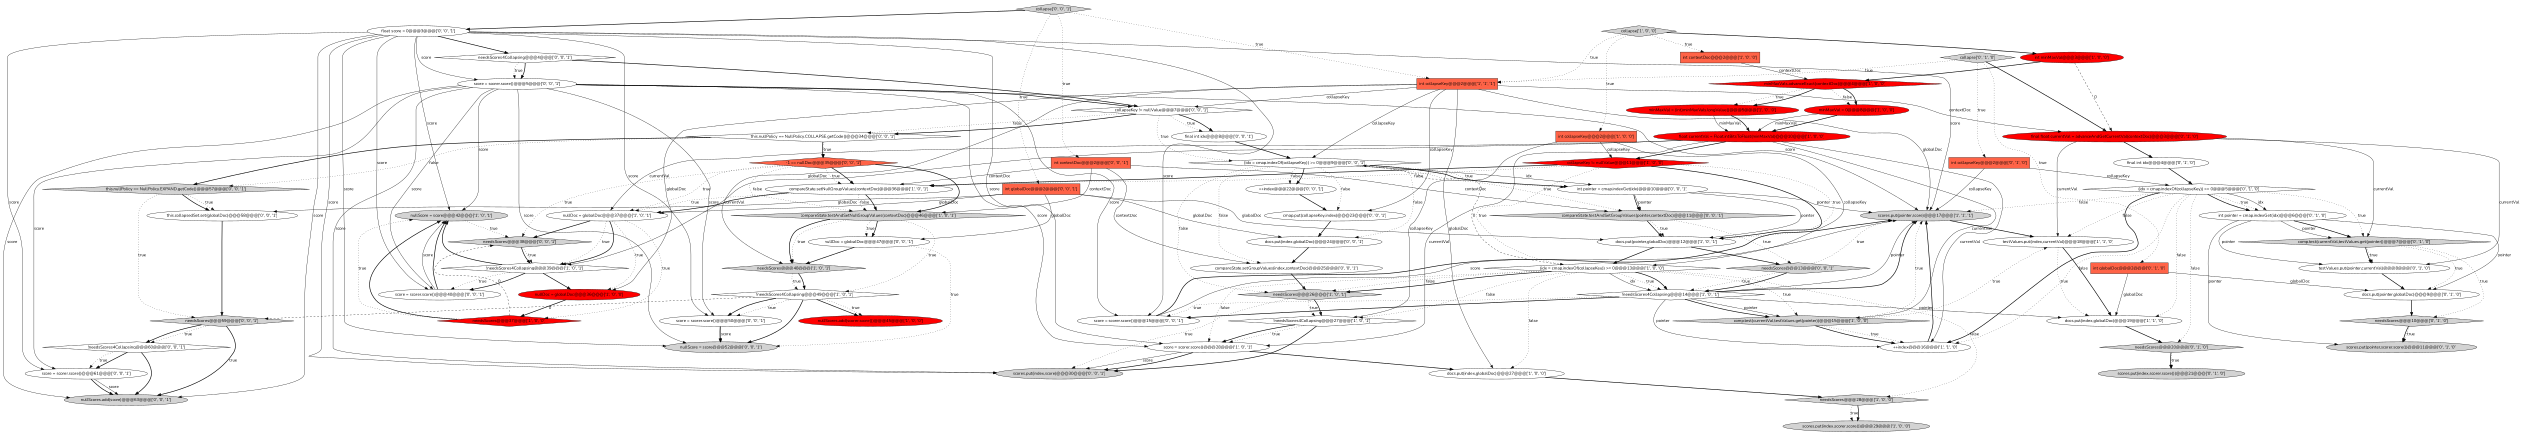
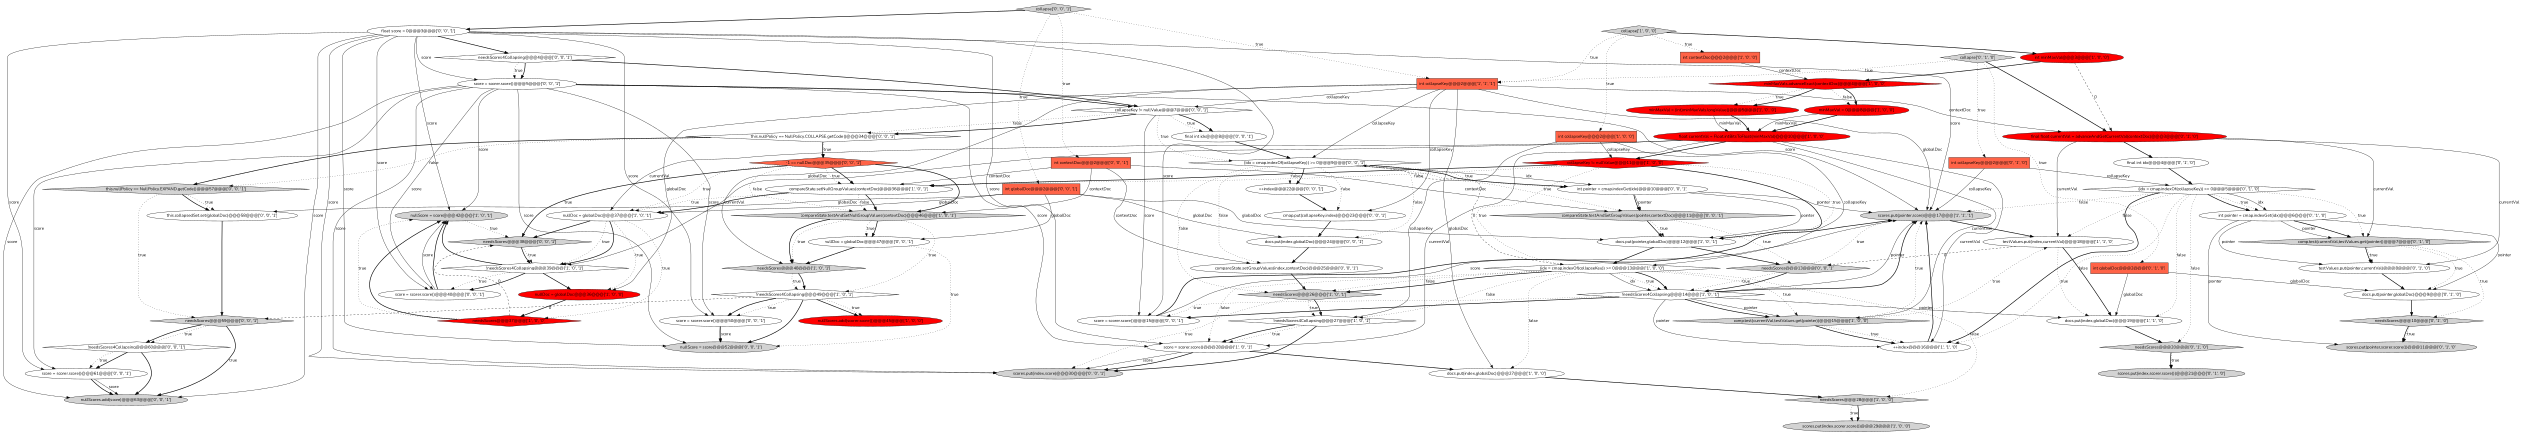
(973, 95) -> (1144, 212)
(648, 181) -> (648, 181)
none -> (1923, 256)
